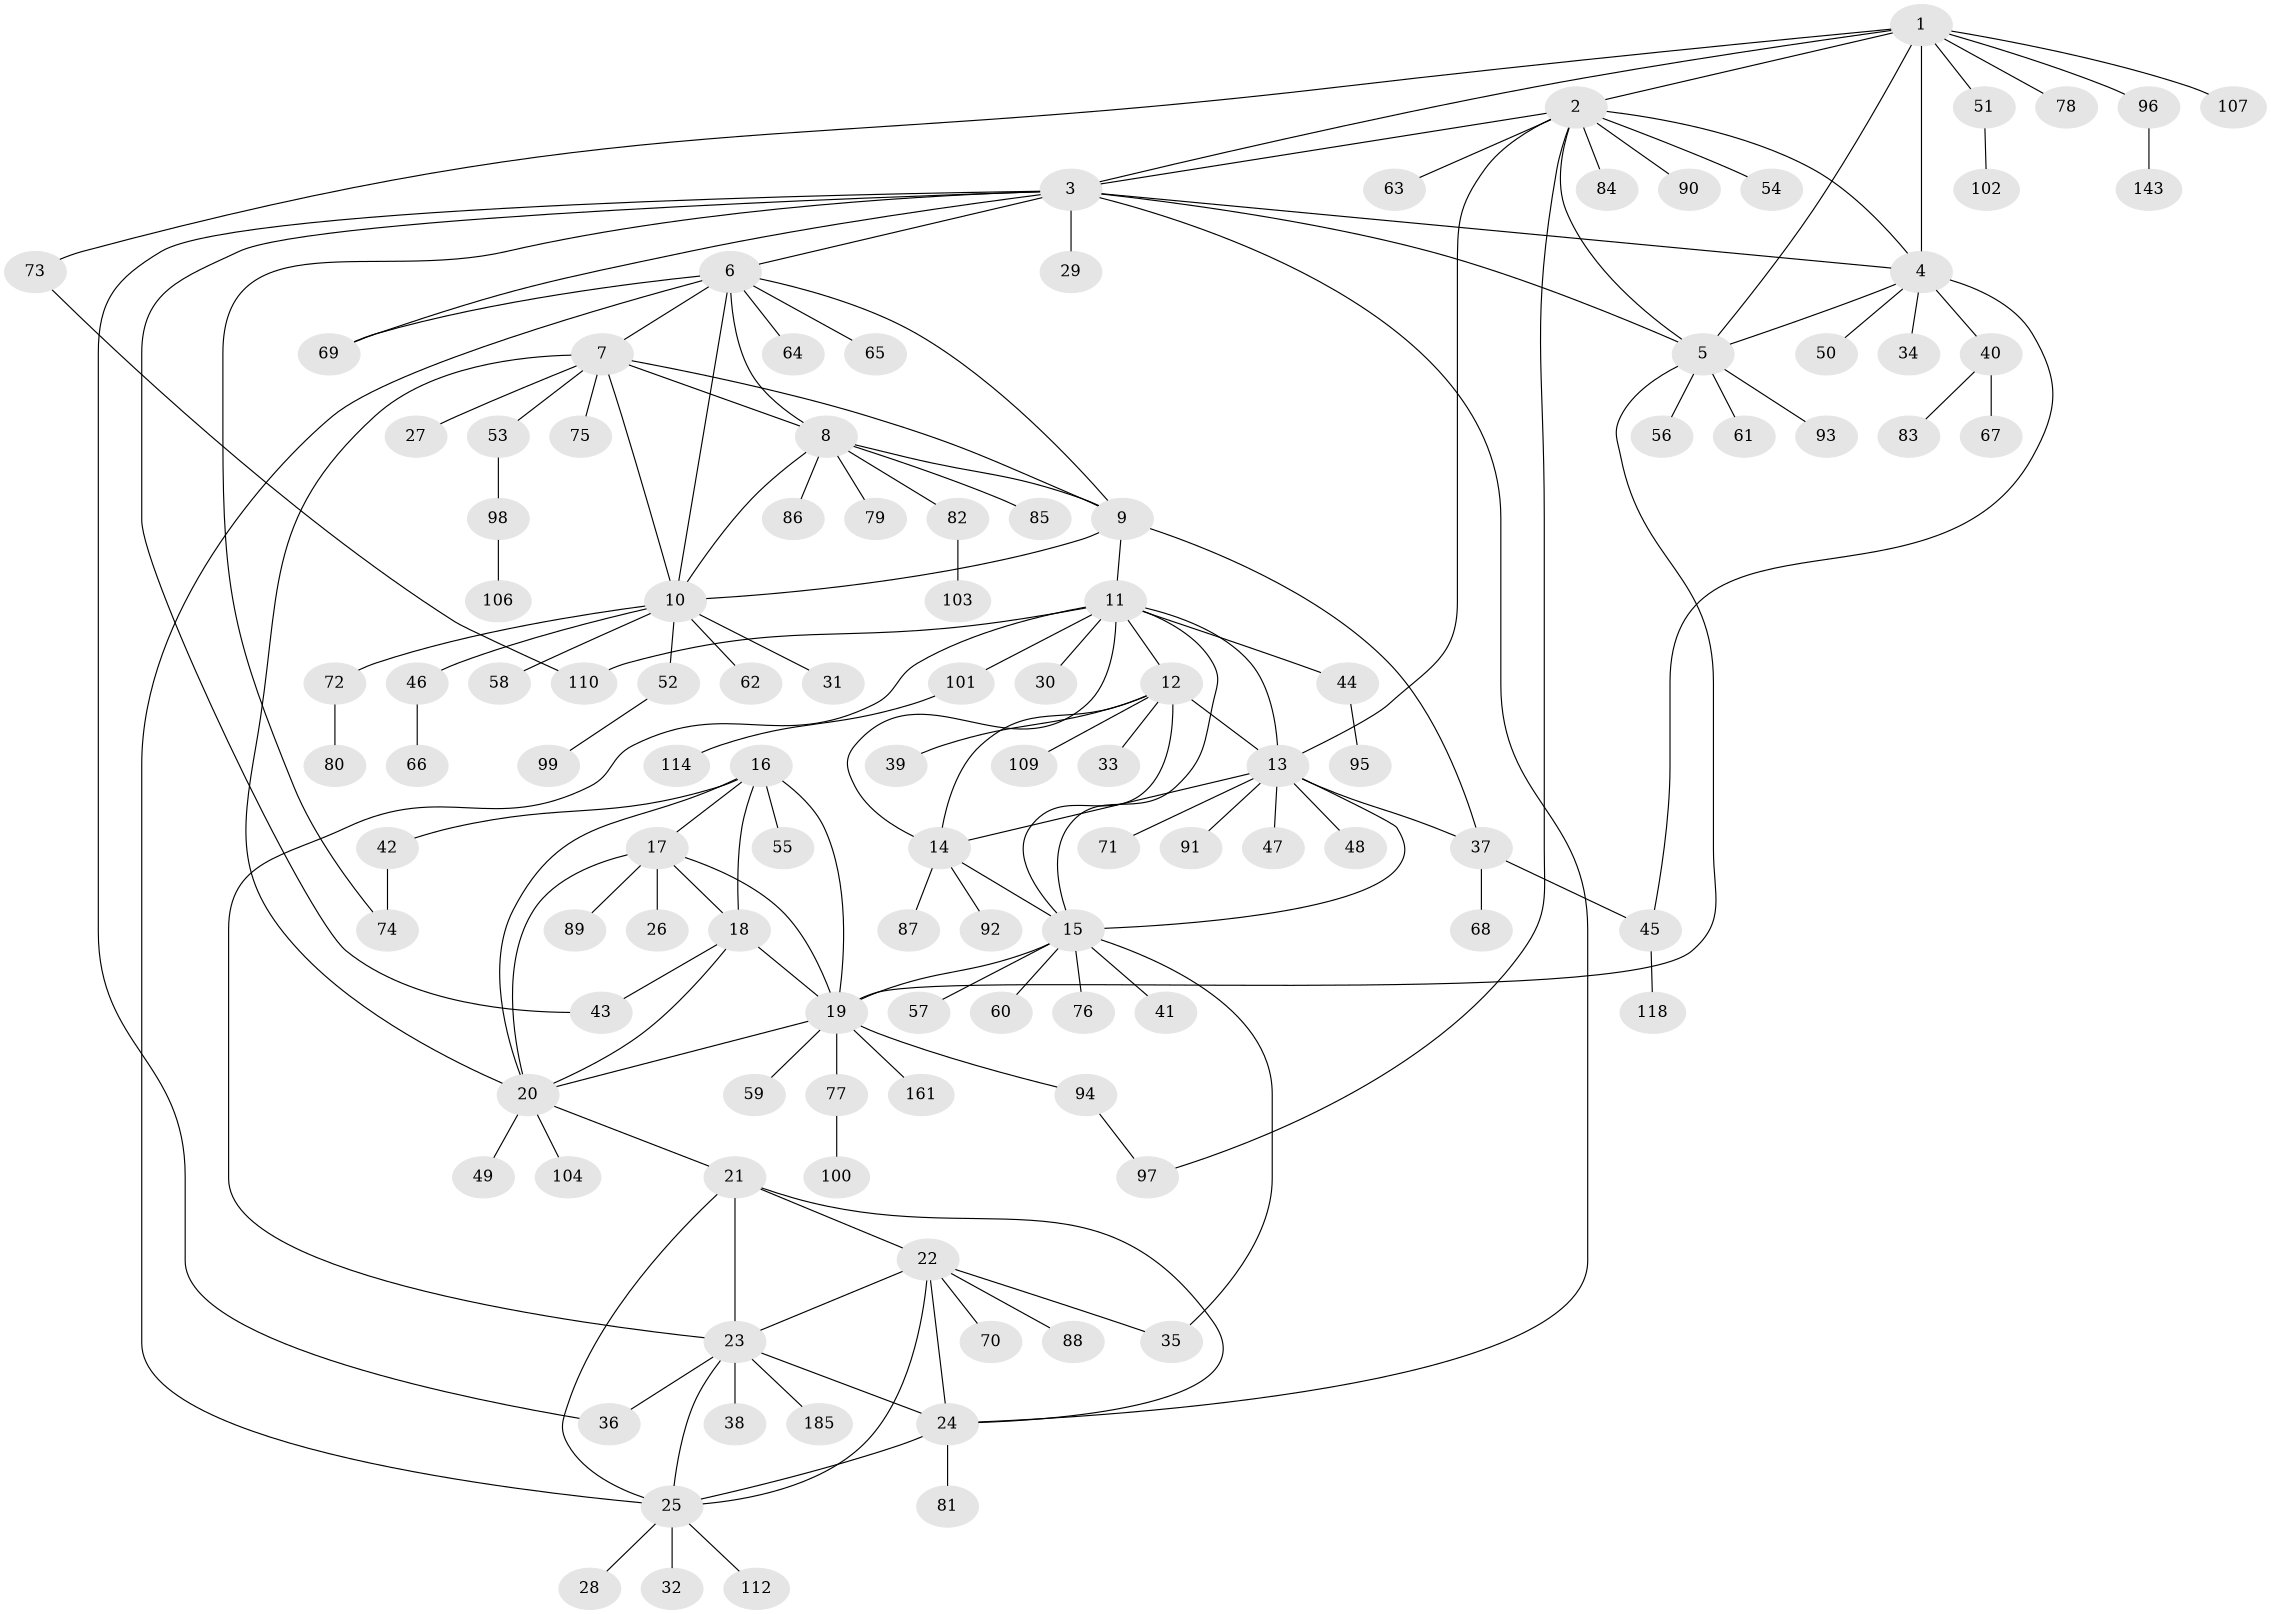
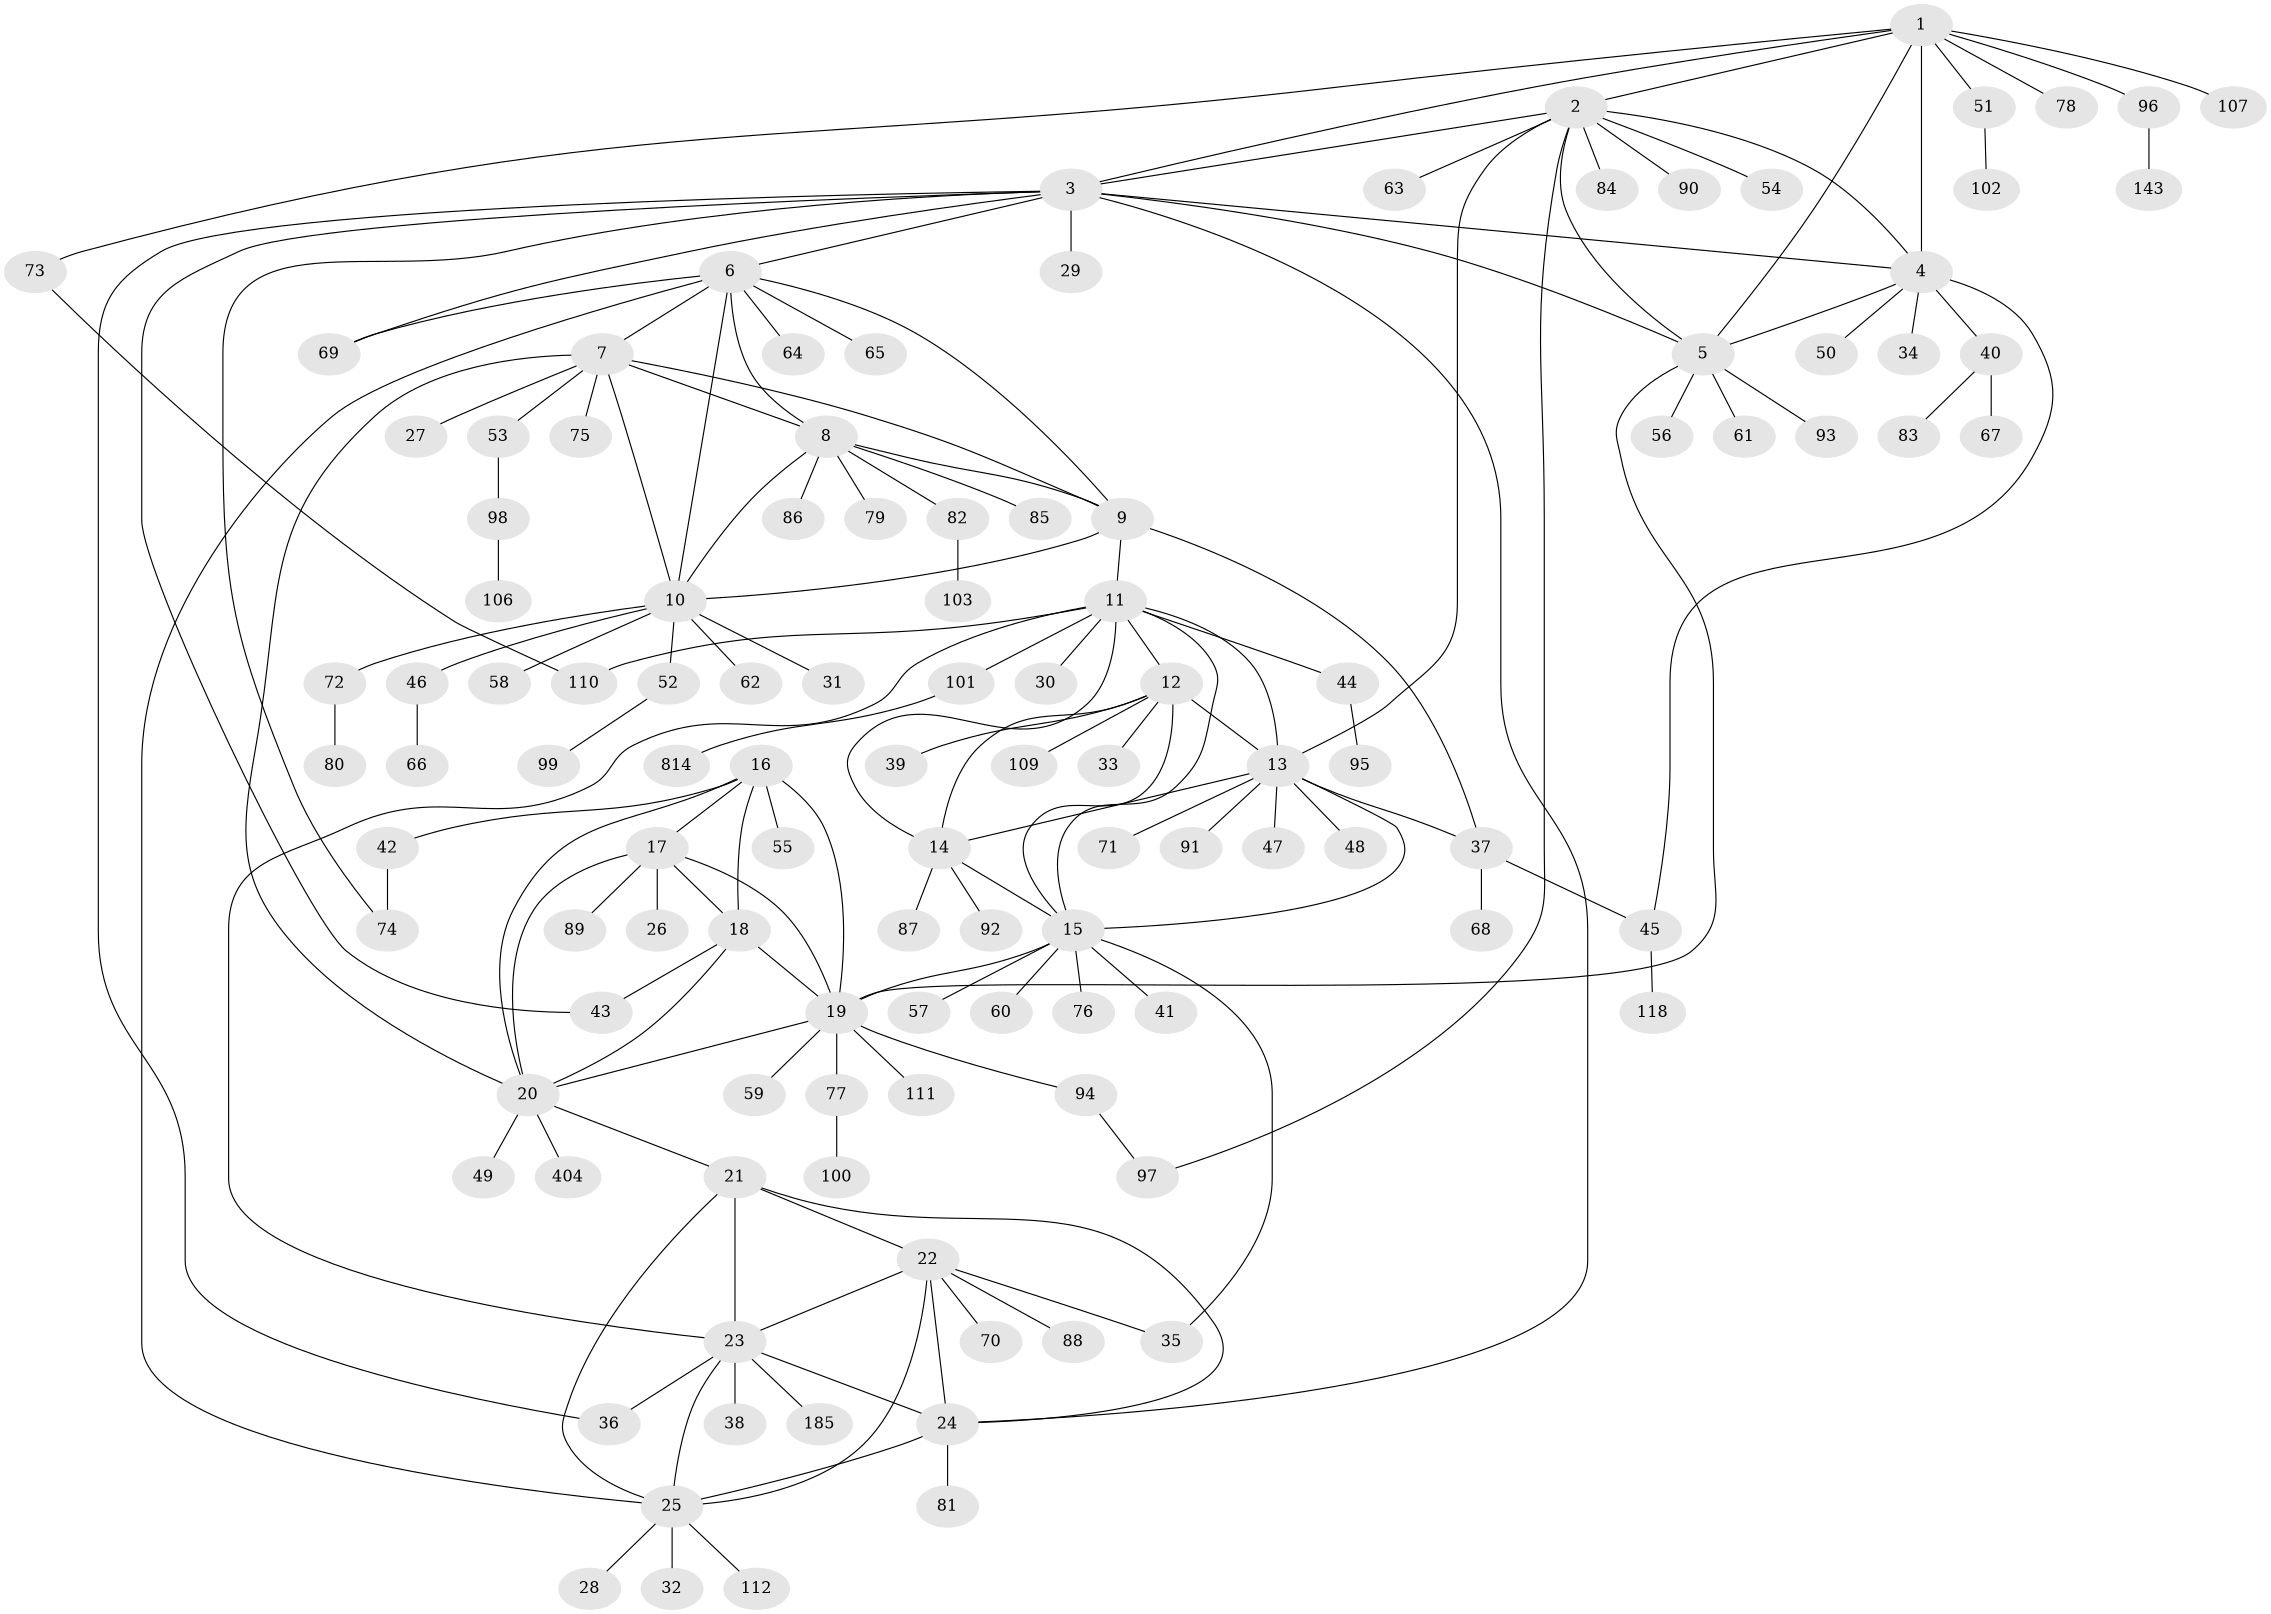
(677, 766) -> (677, 766)
(921, 1095) -> (921, 1095)
(568, 1177) -> (568, 1177)
